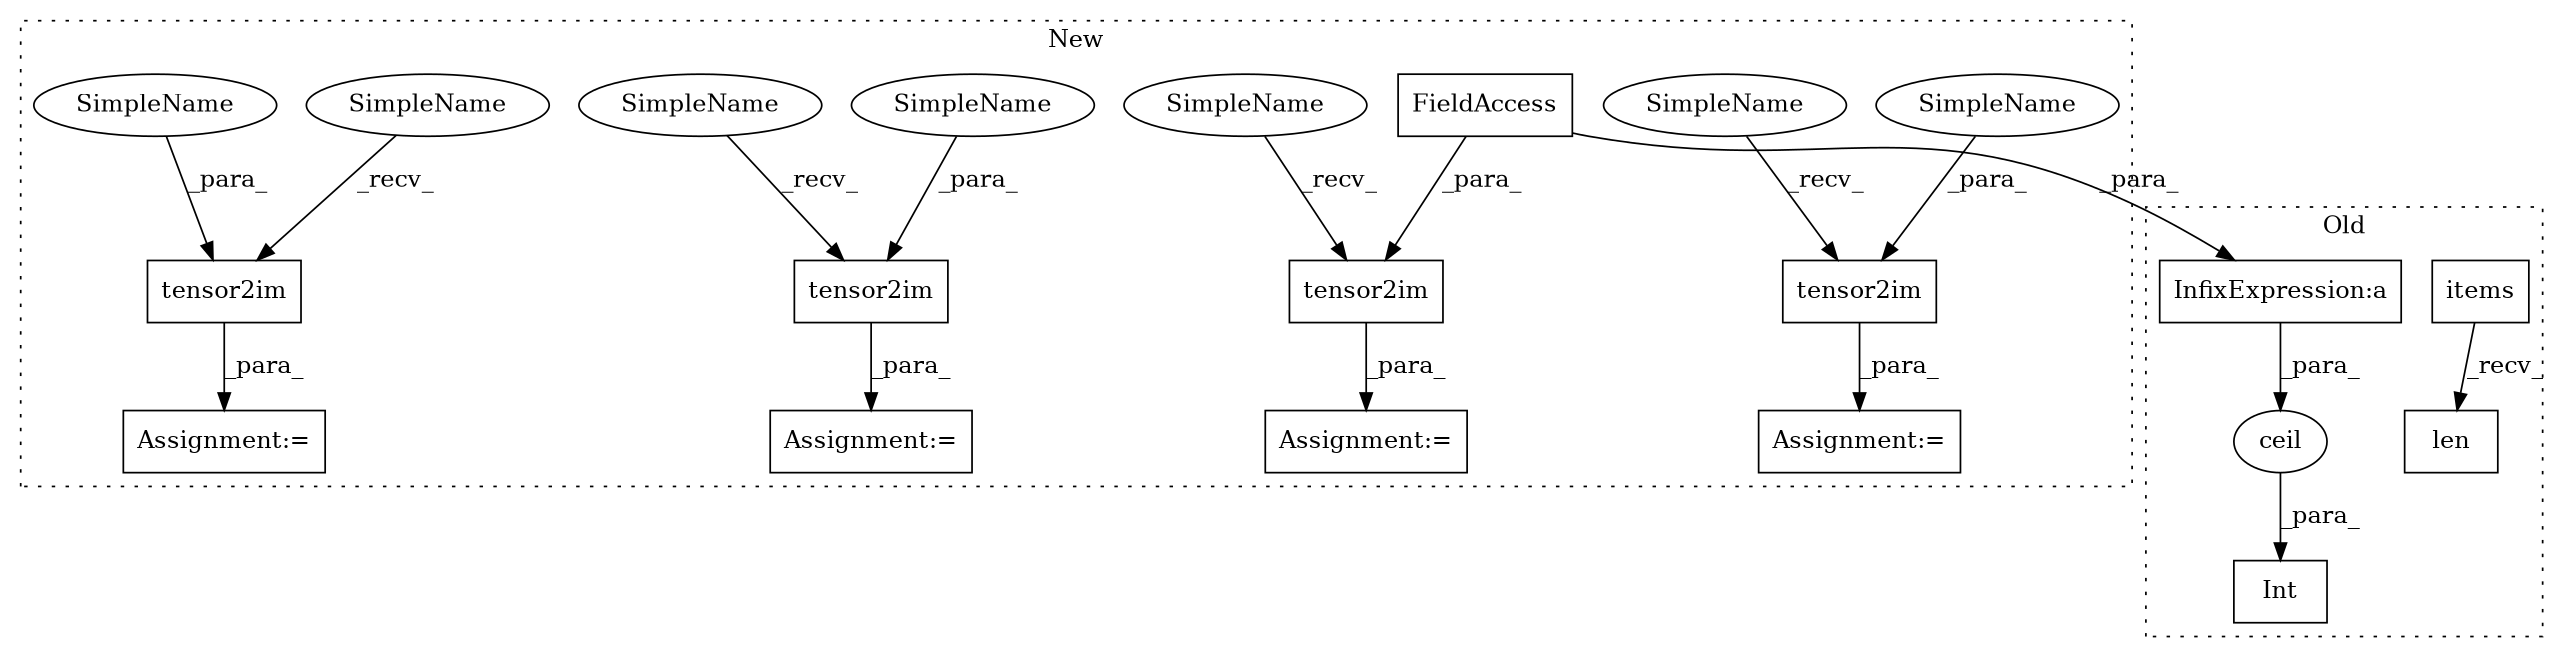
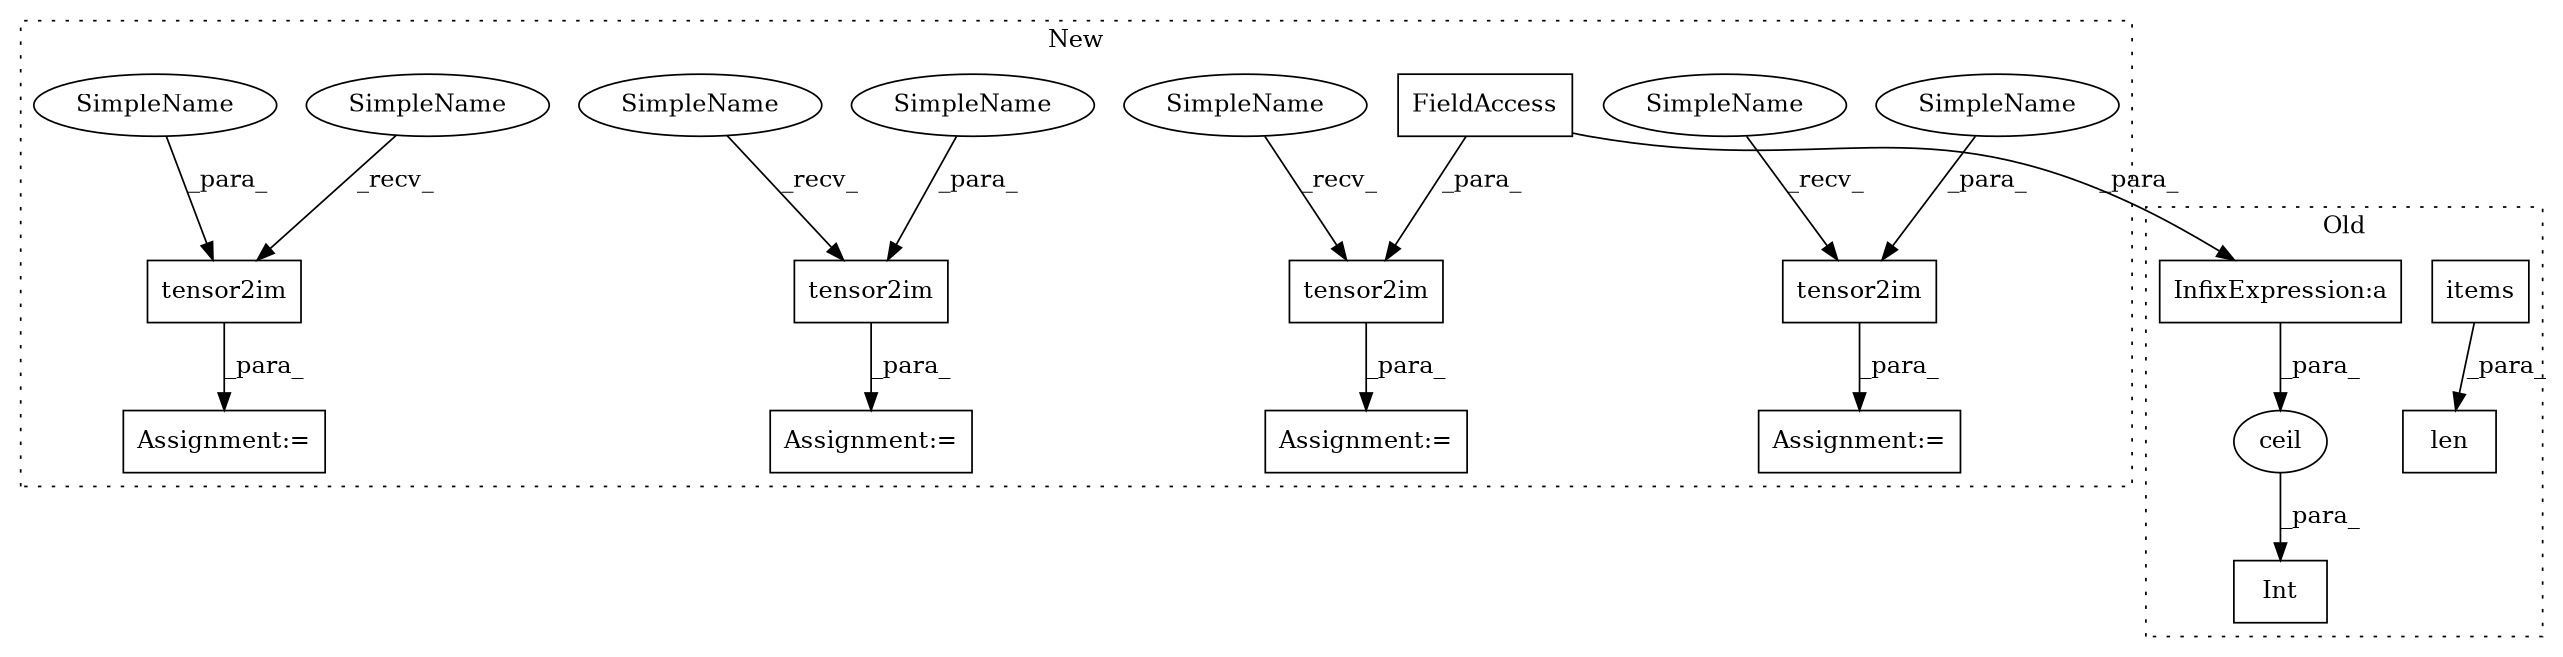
(2506, 367) -> (2506, 367)
